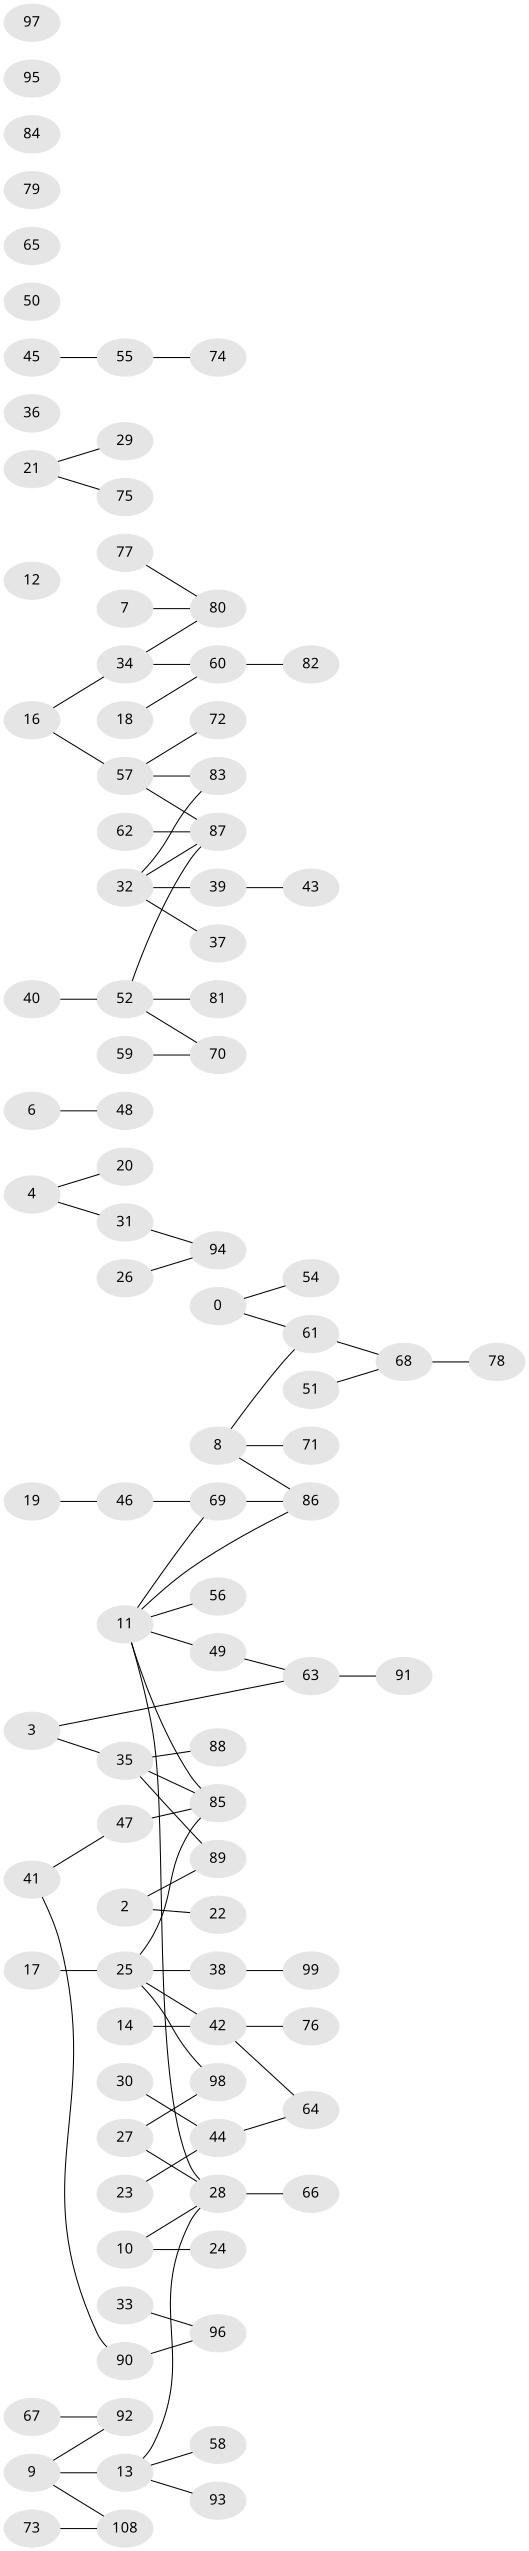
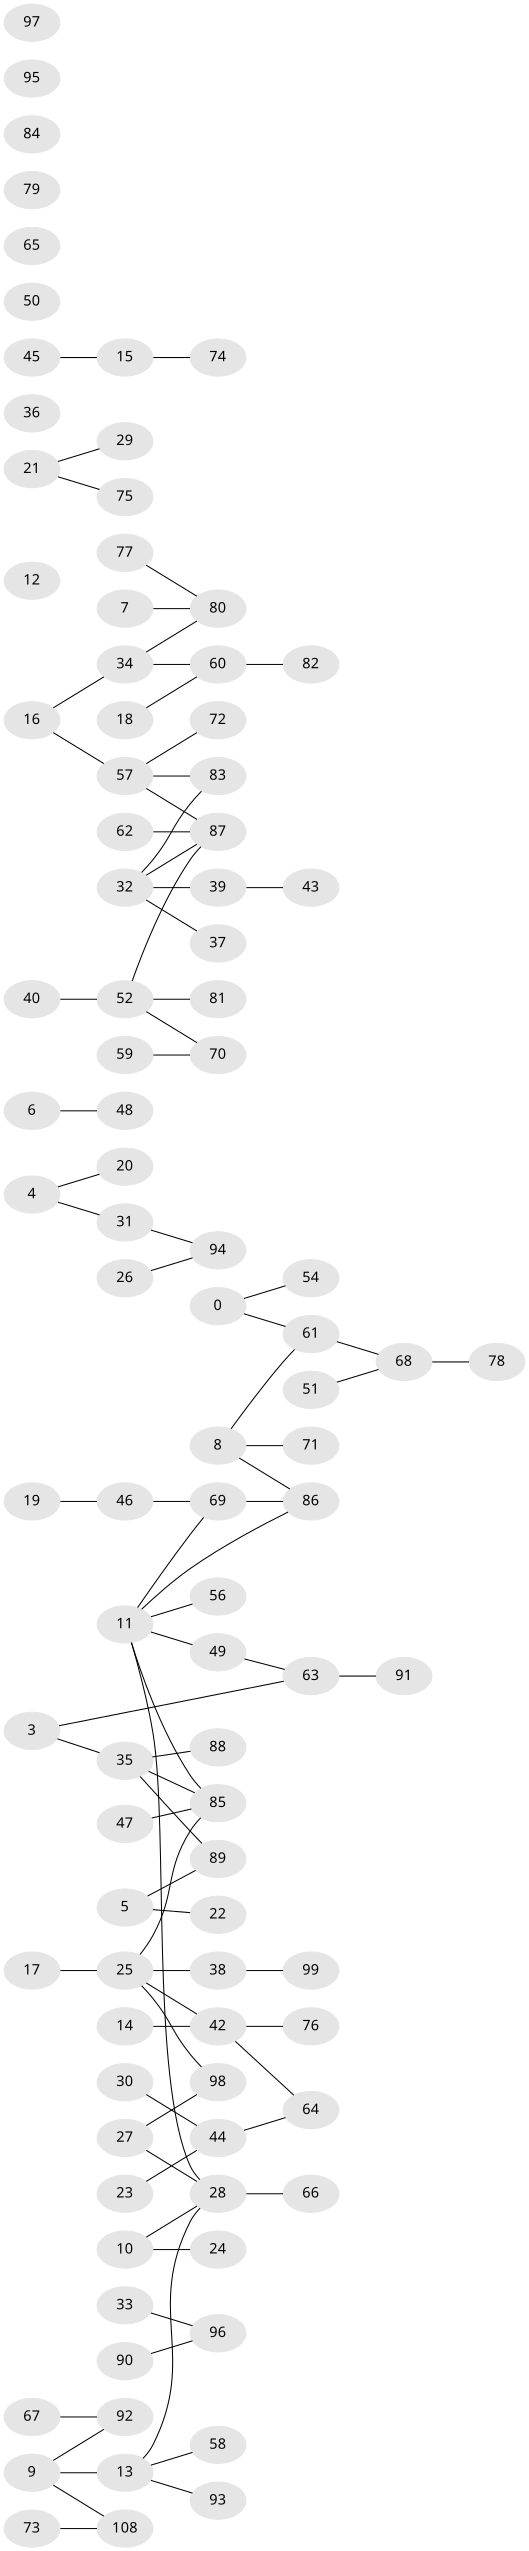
(125, 358) -> (125, 358)
(32, 1880) -> none
(125, 1908) -> (125, 1908)
